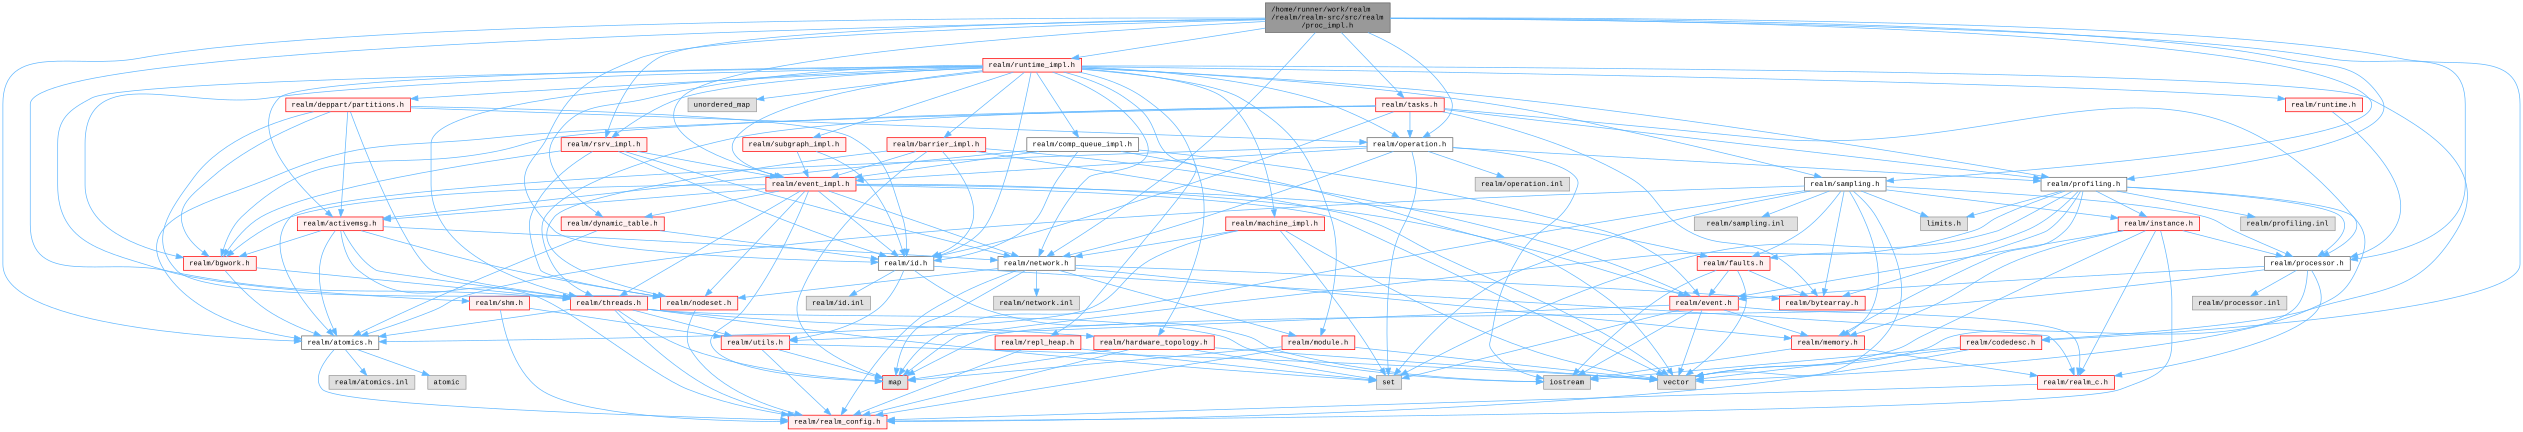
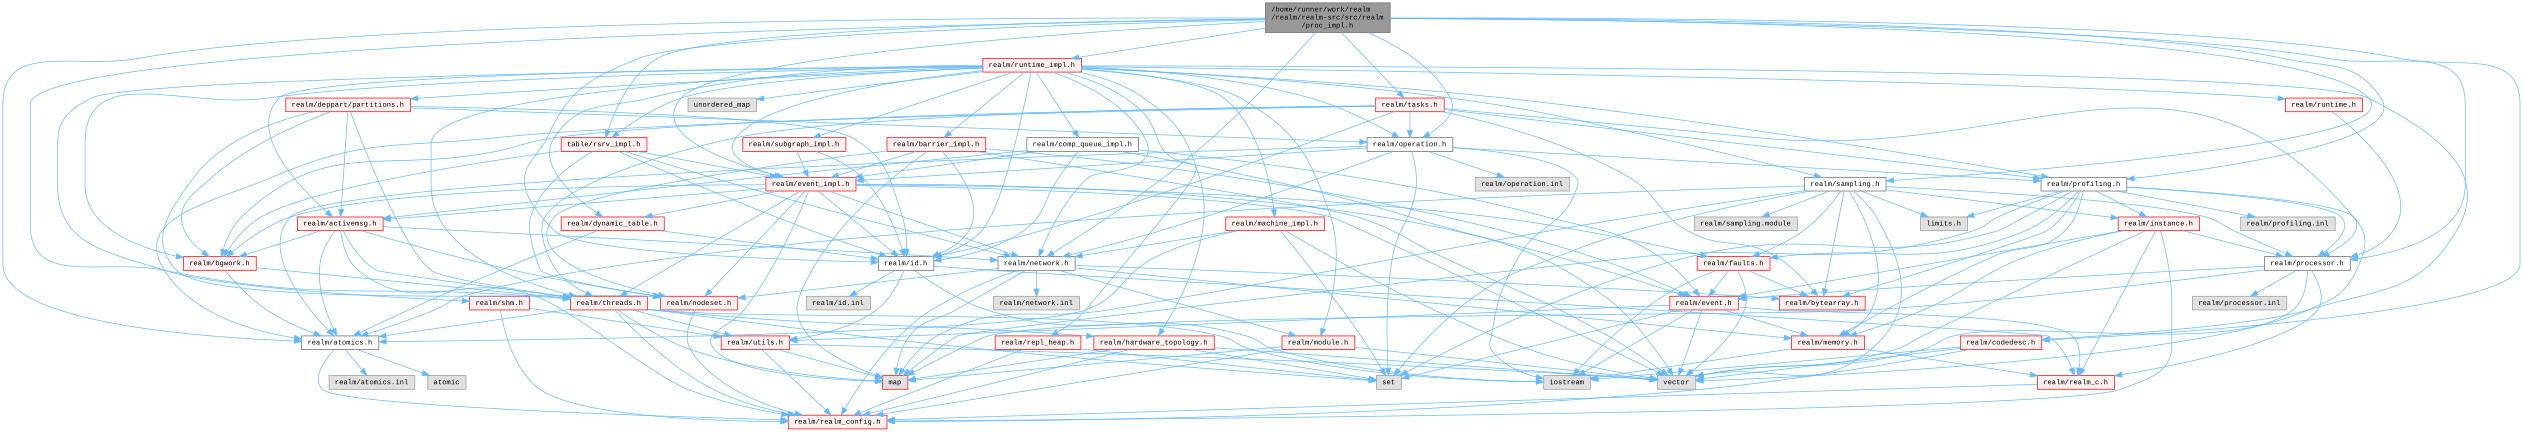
(604, 145) -> (604, 145)
(1746, 224) -> (1746, 224)
